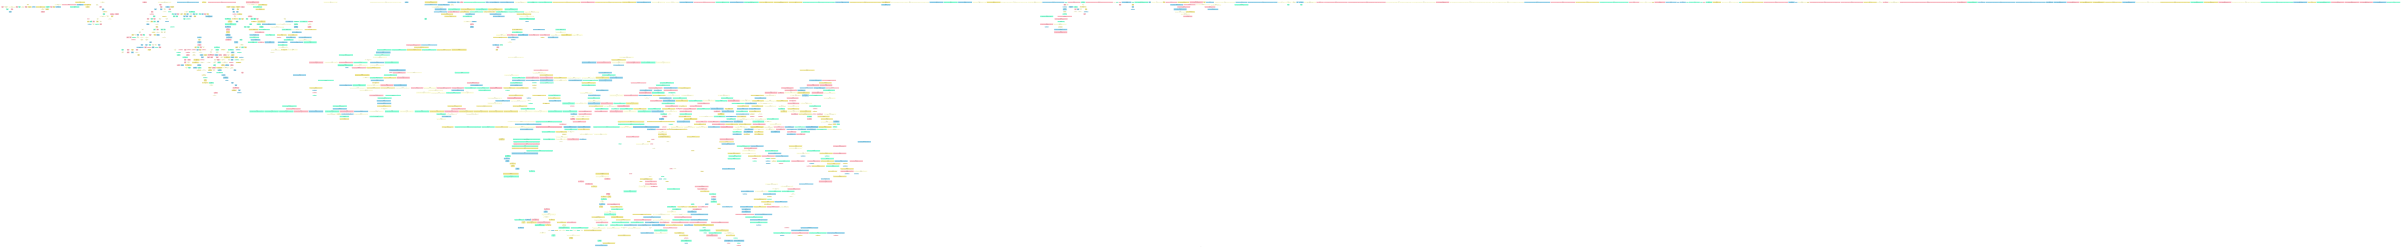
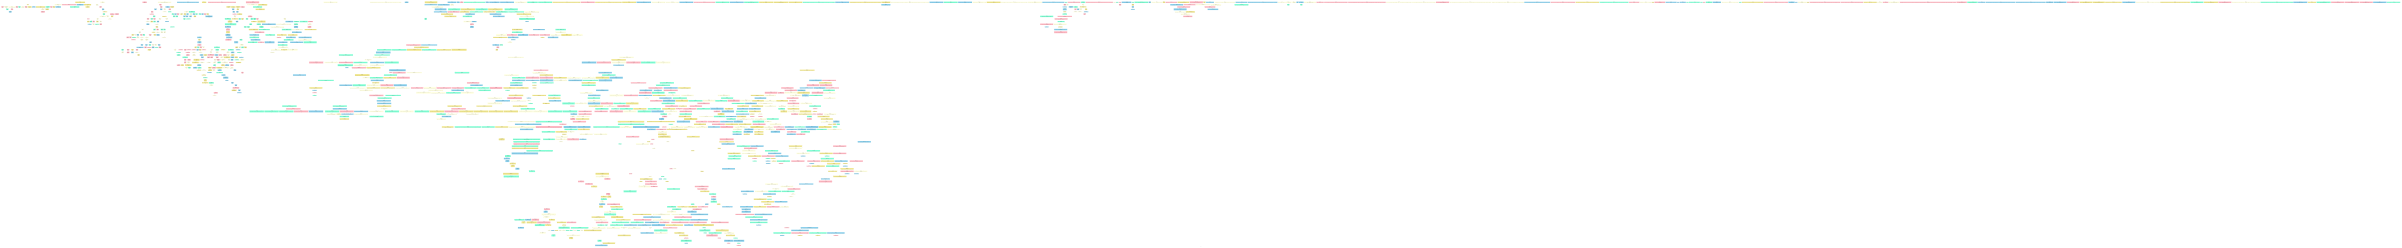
(1717, 2) -> (1717, 2)
(182, 65) -> (182, 65)
